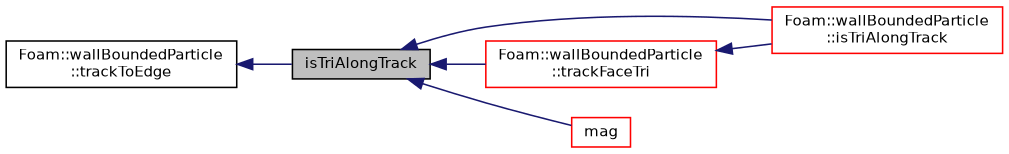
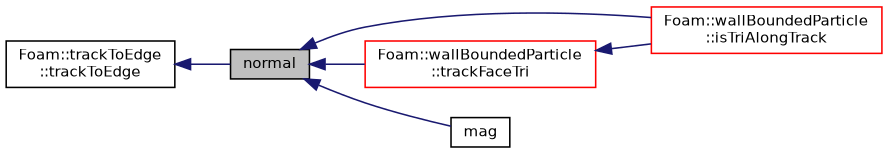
(121, 64) -> (91, 64)
(361, 64) -> (270, 64)
(601, 132) -> (480, 132)
